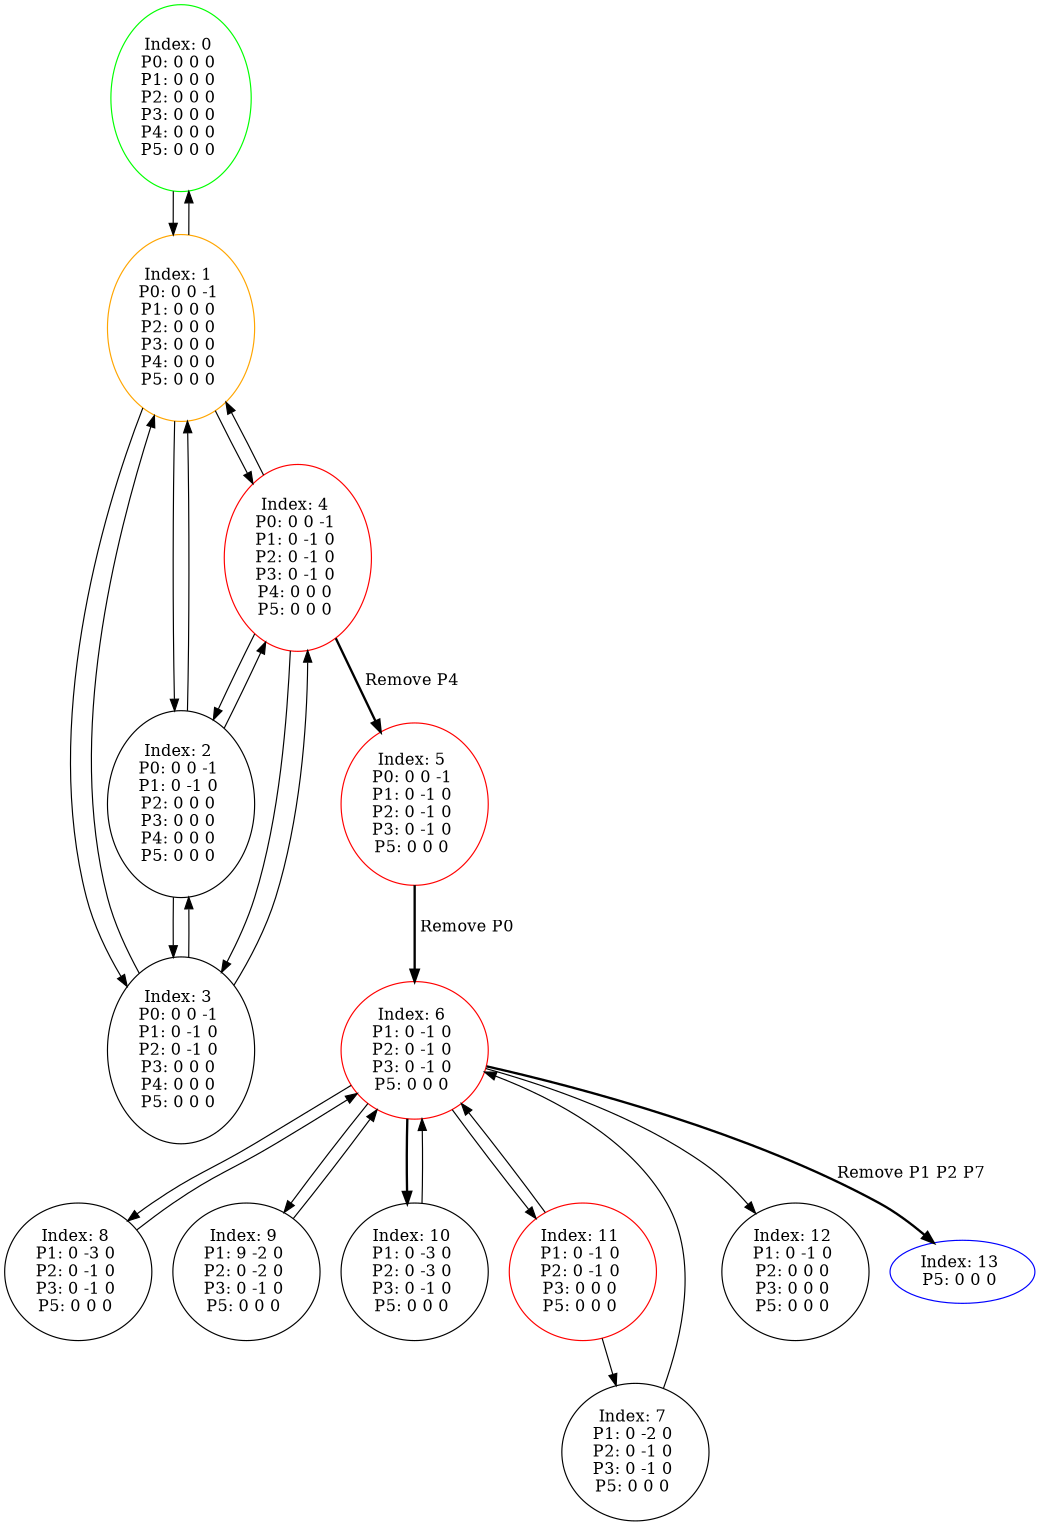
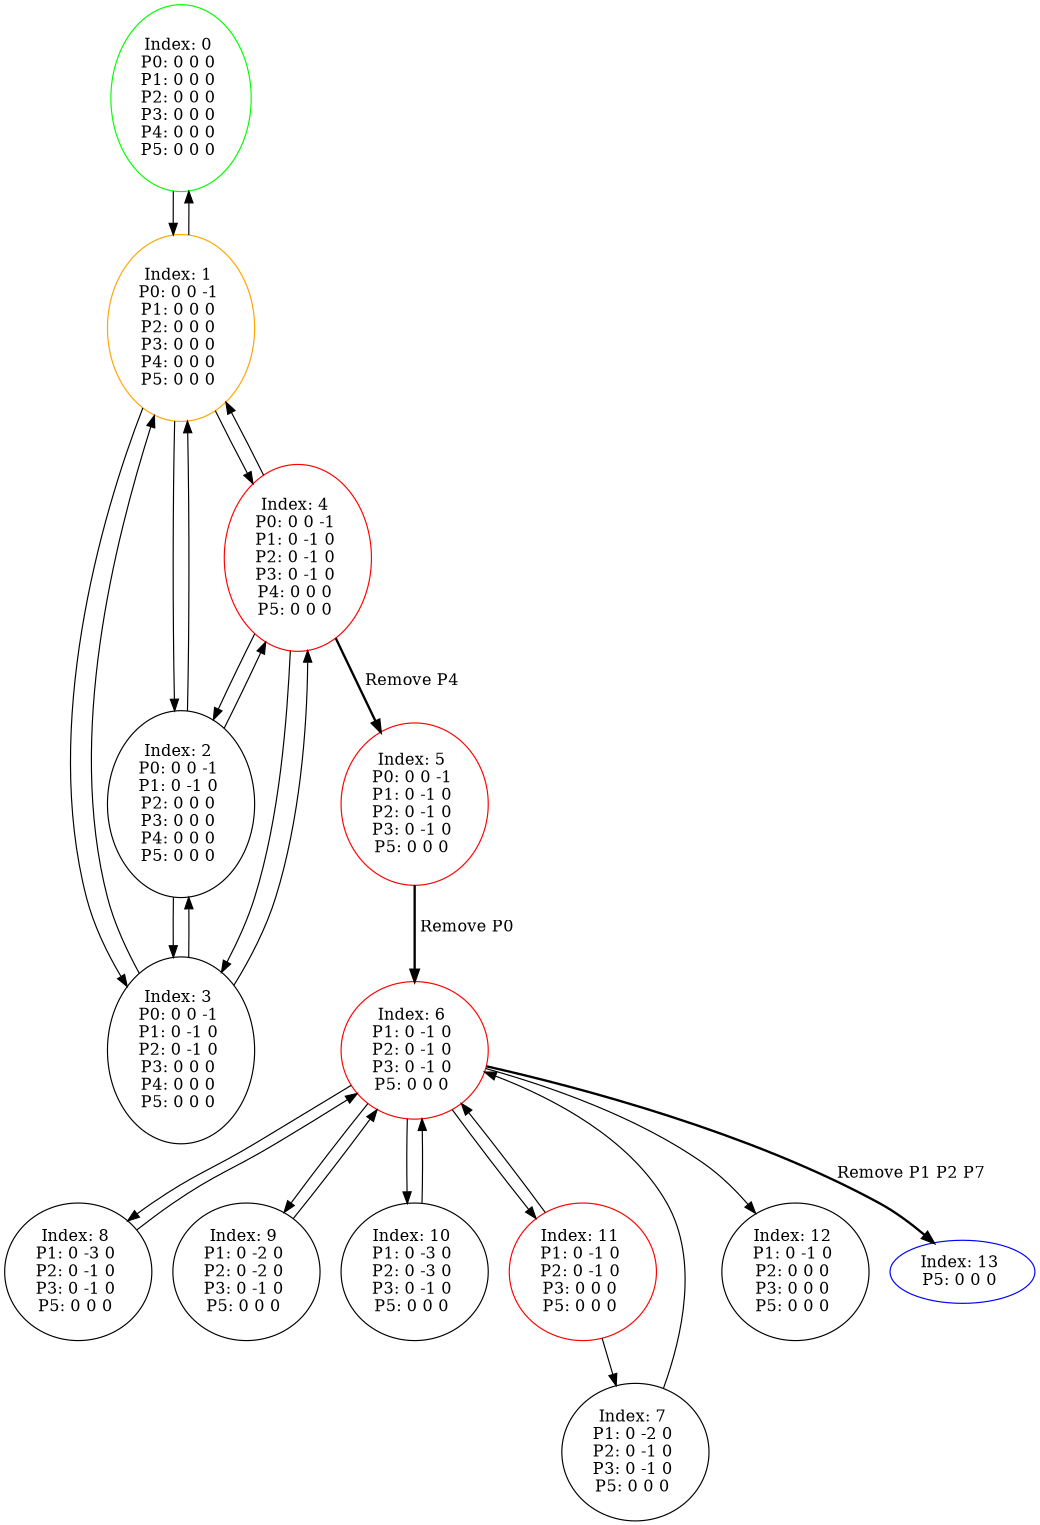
(407, 1155) -> (407, 1155)
(246, 1272) -> (246, 1272)
